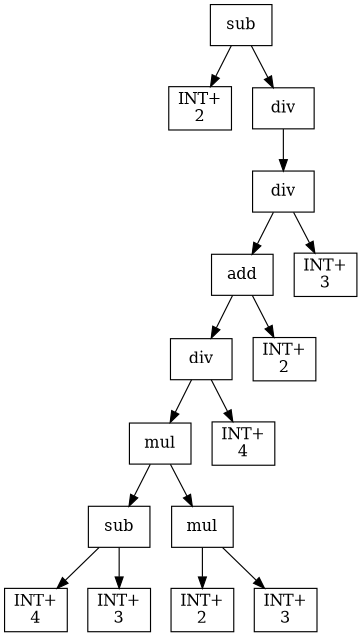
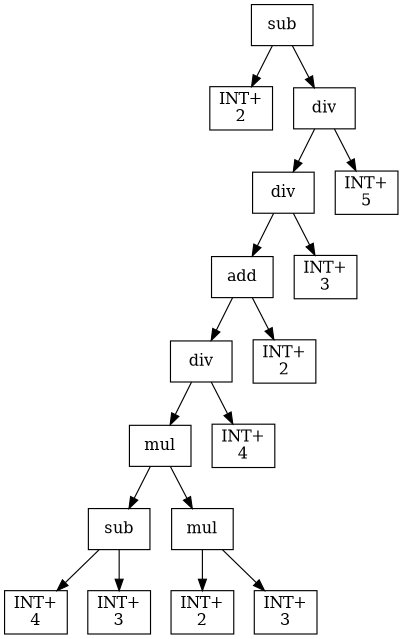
none -> (367, 193)
